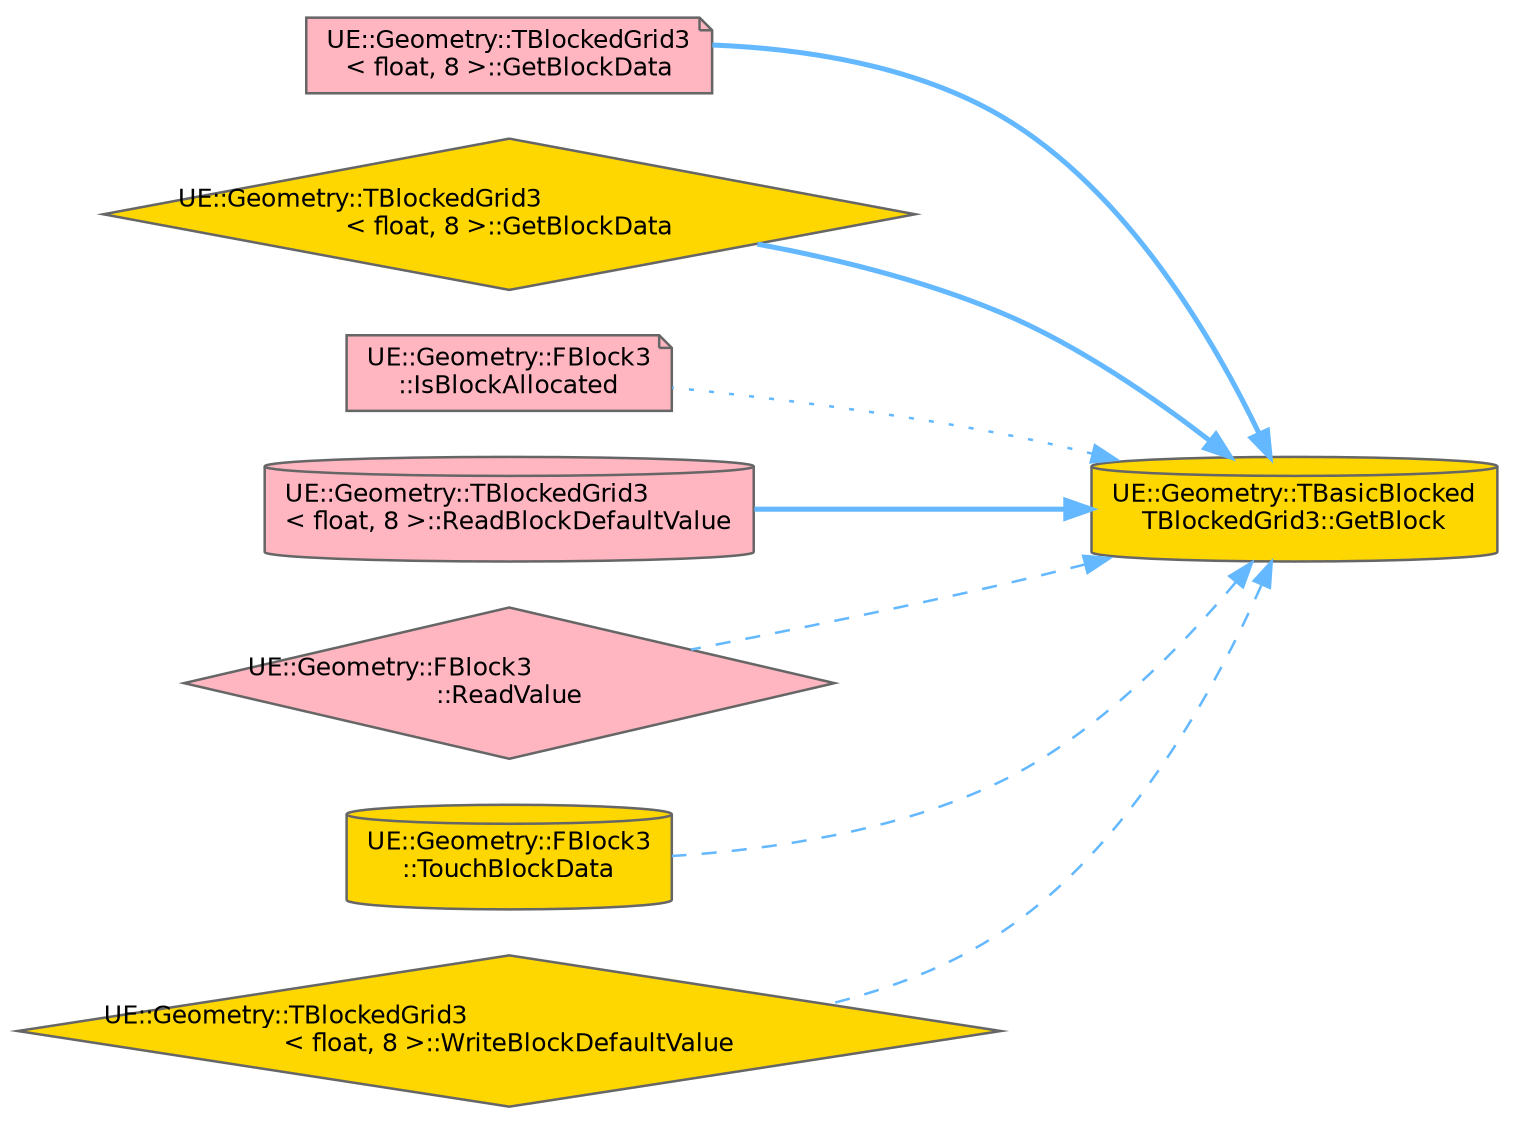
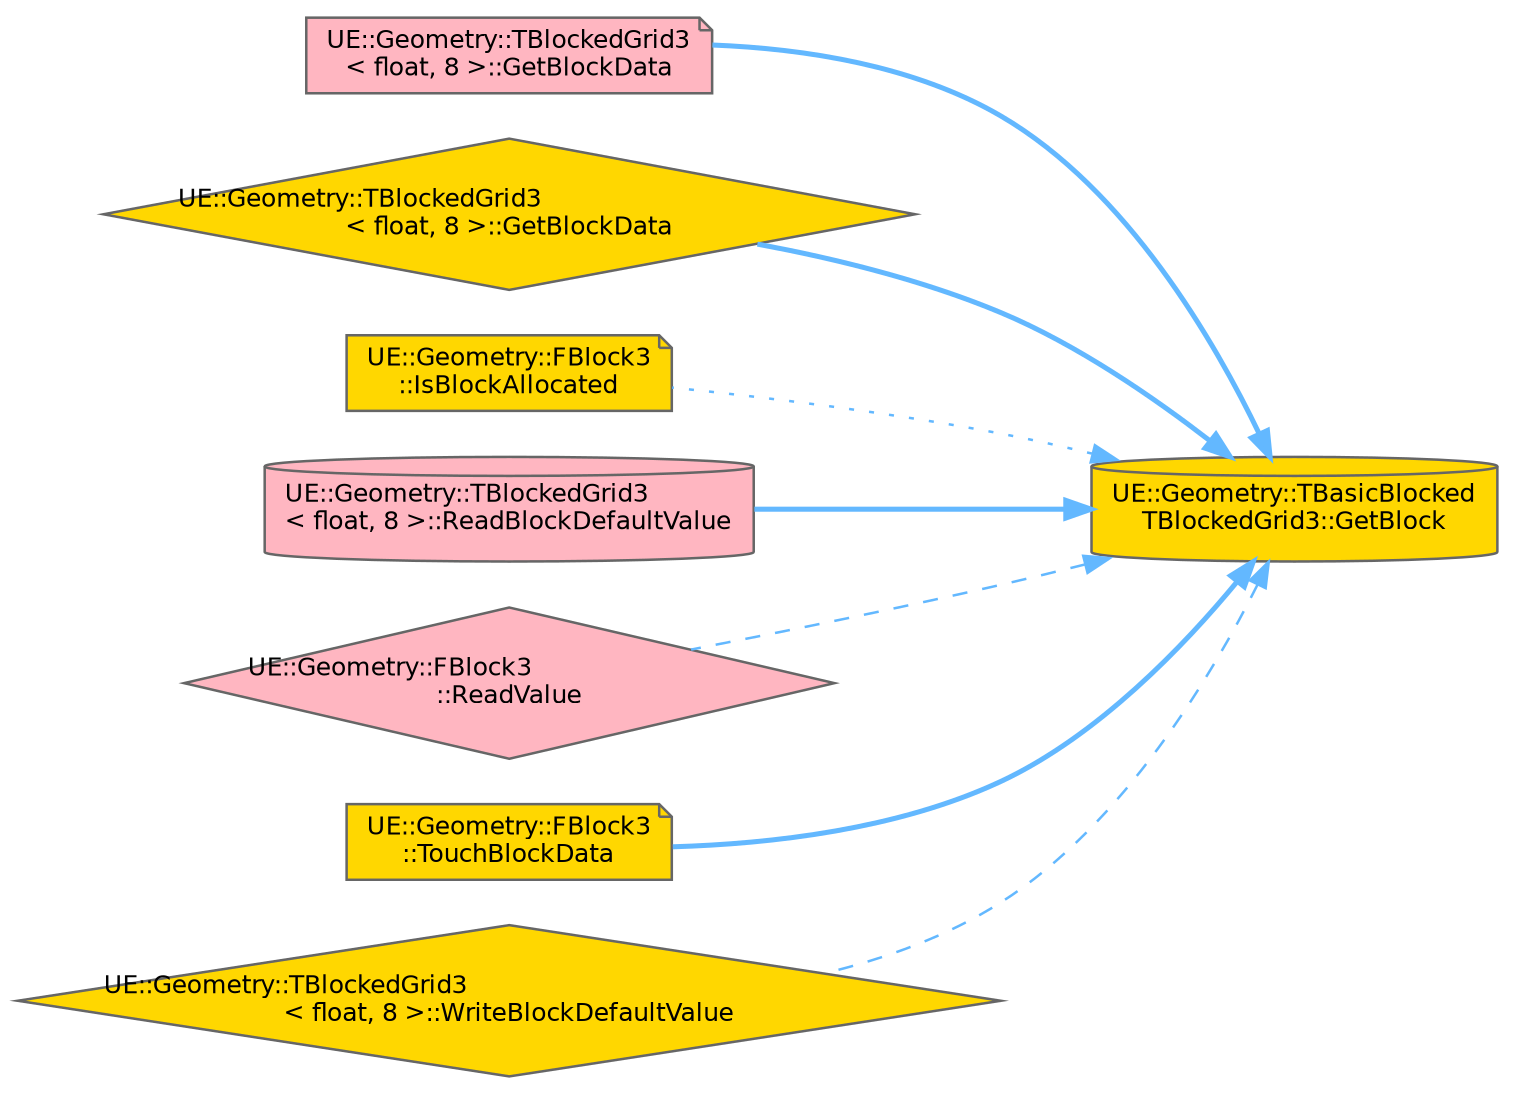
(509, 373) -> (509, 373)
(988, 787) -> (989, 786)
(509, 857) -> (509, 842)
